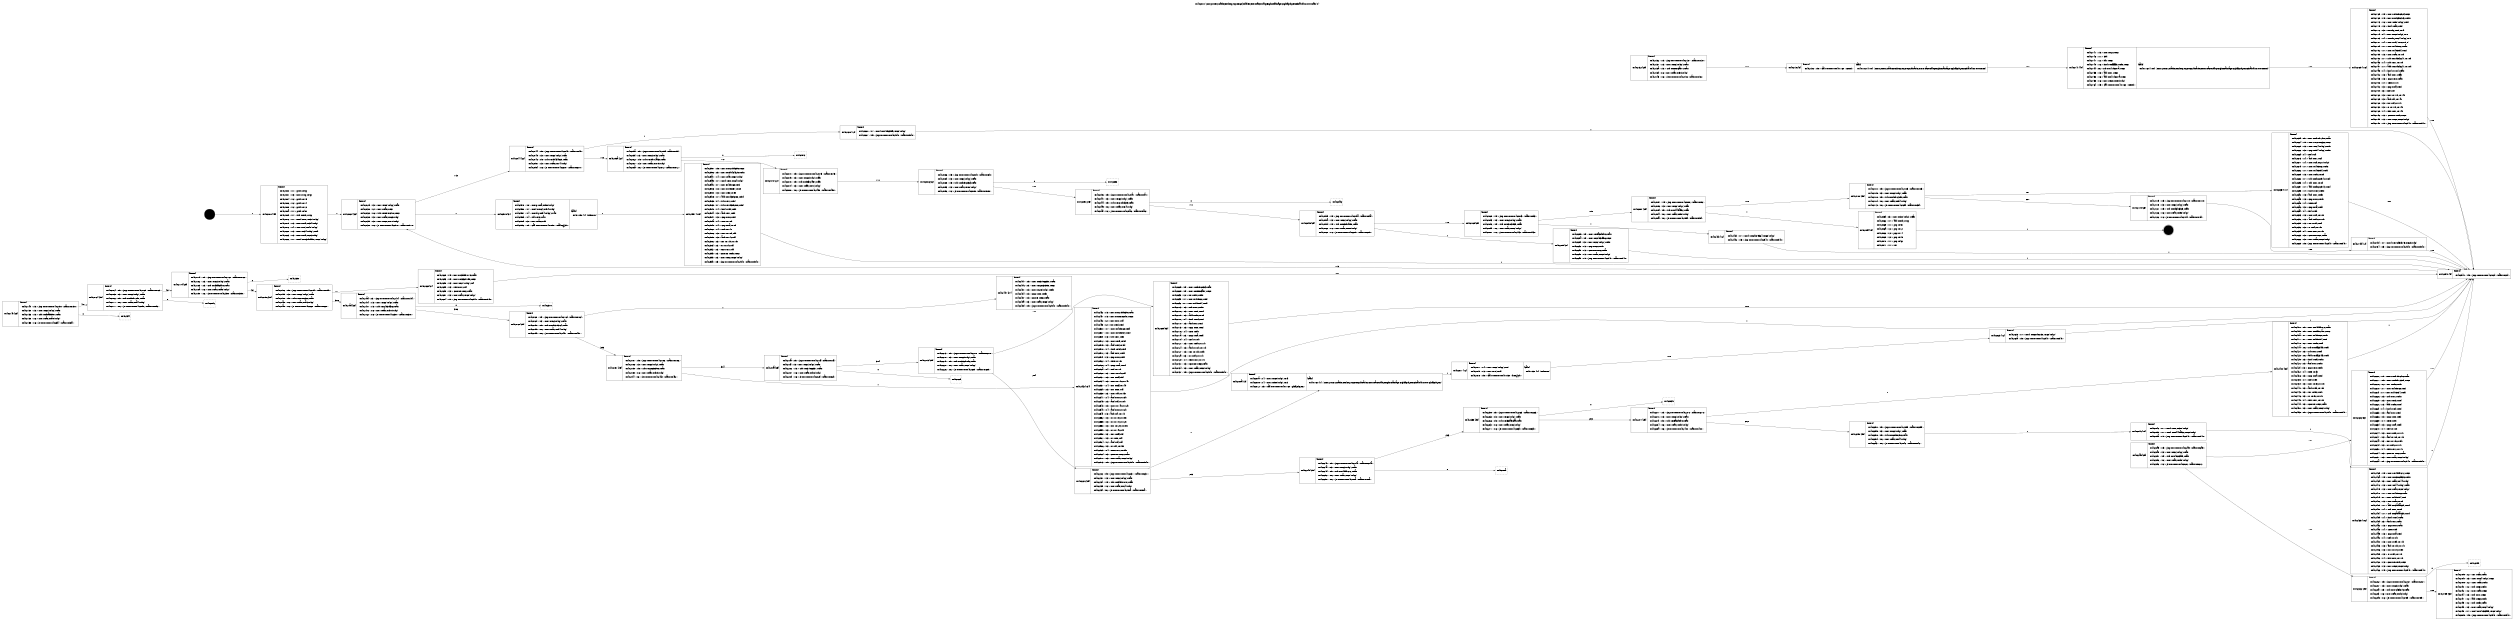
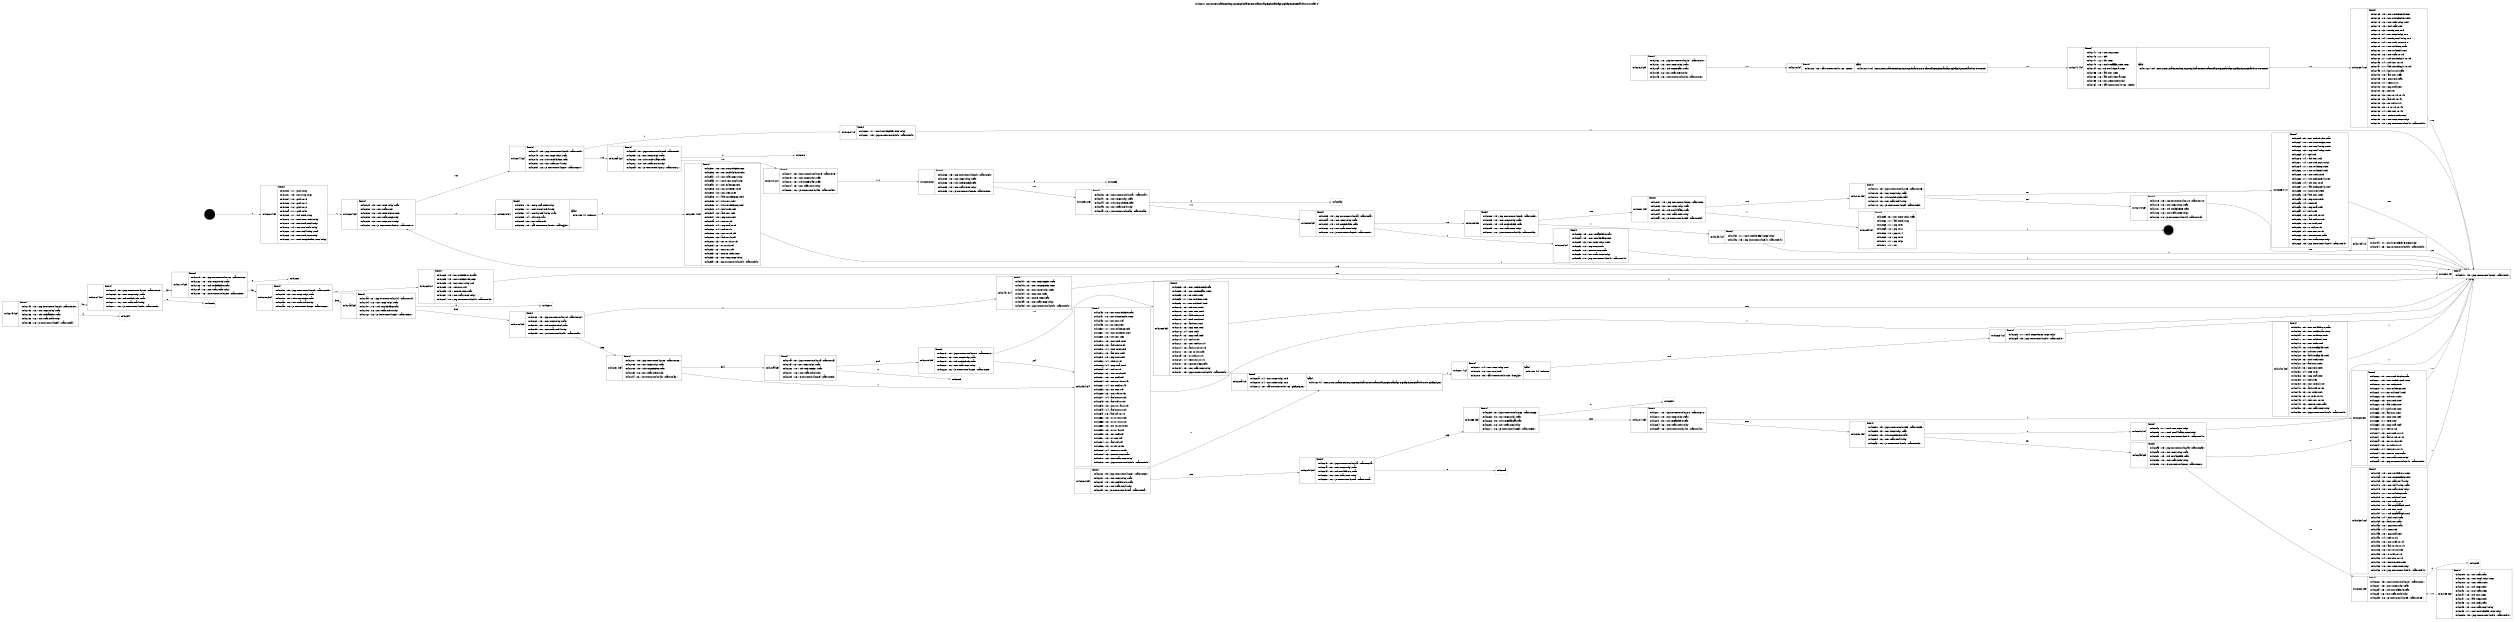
none -> (1754, 280)
(1988, 393) -> (2028, 419)
(1034, 420) -> (1034, 365)
(2292, 431) -> (2349, 378)
none -> (2027, 445)
(2431, 591) -> (2432, 594)
